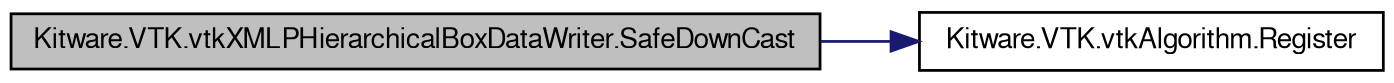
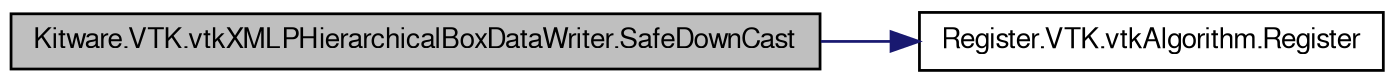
(1151, 41) -> (1151, 41)
